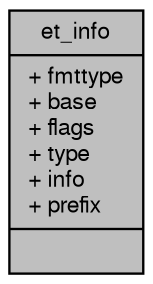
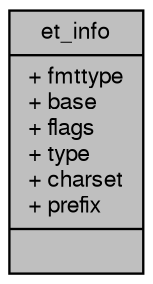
(58, 180) -> (76, 180)
